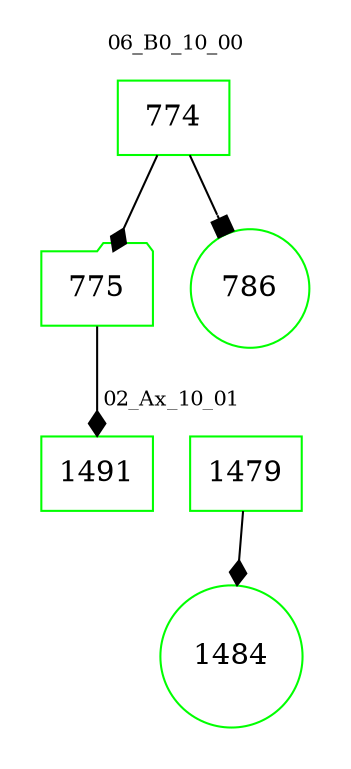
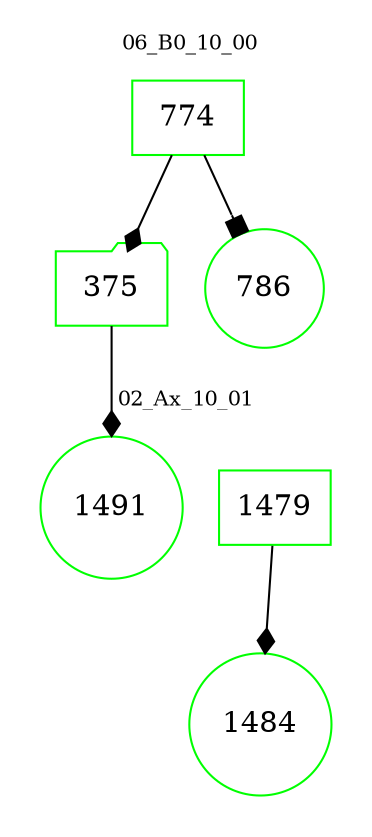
(97, 289) -> (112, 288)
(97, 474) -> (112, 508)
